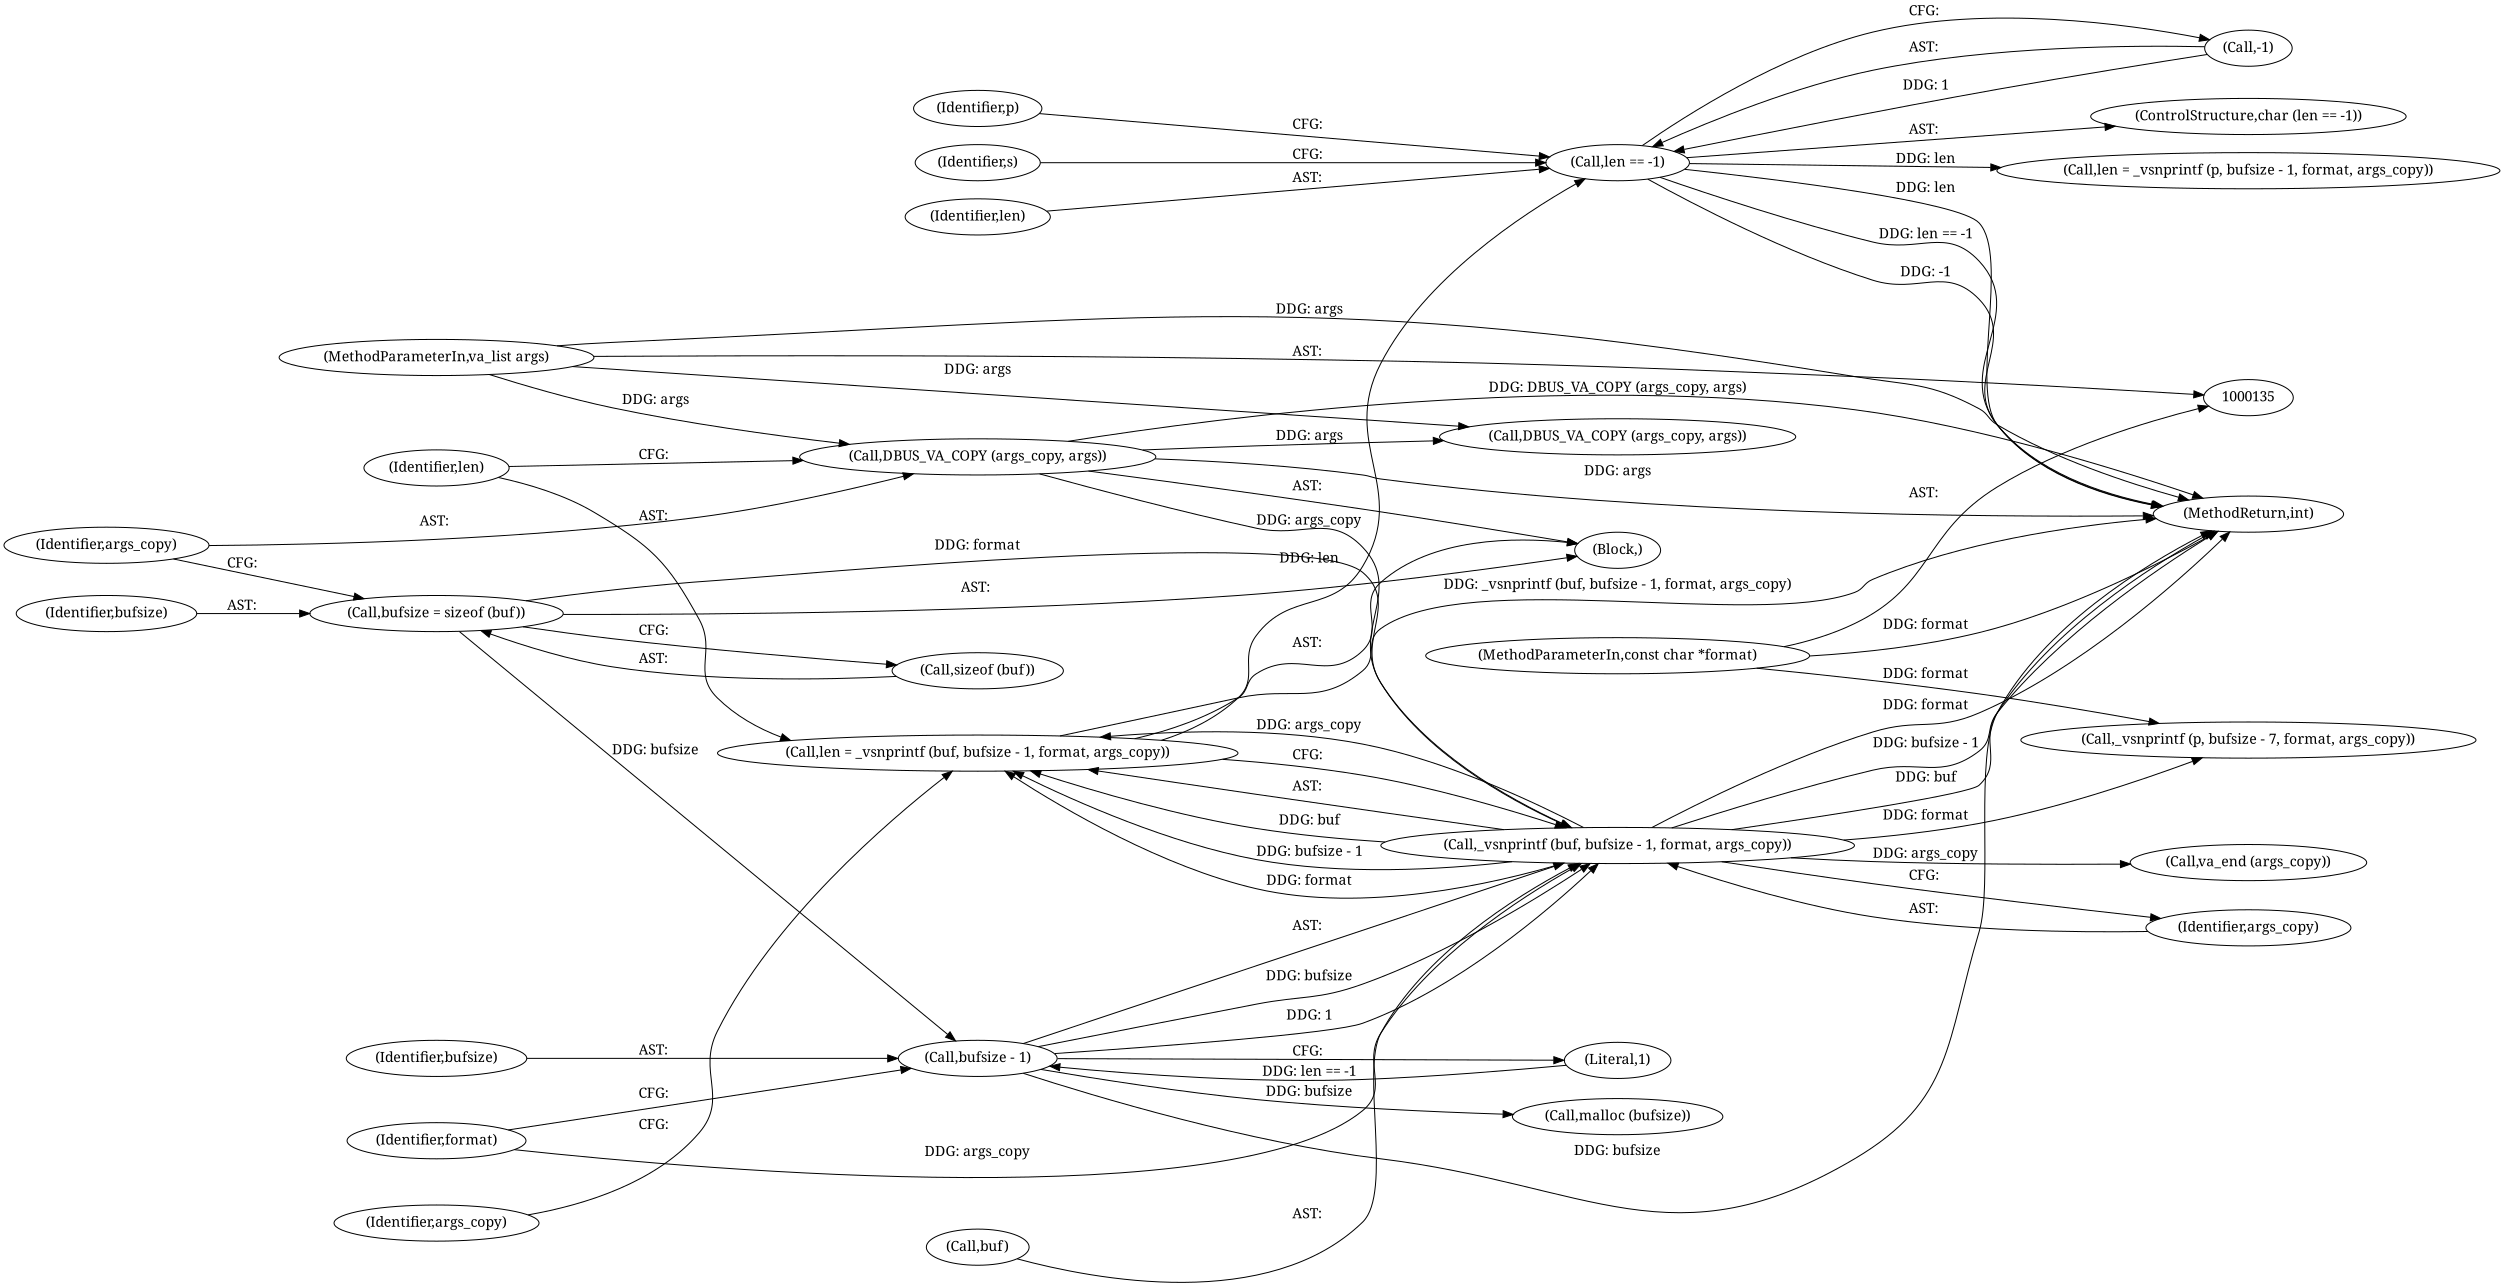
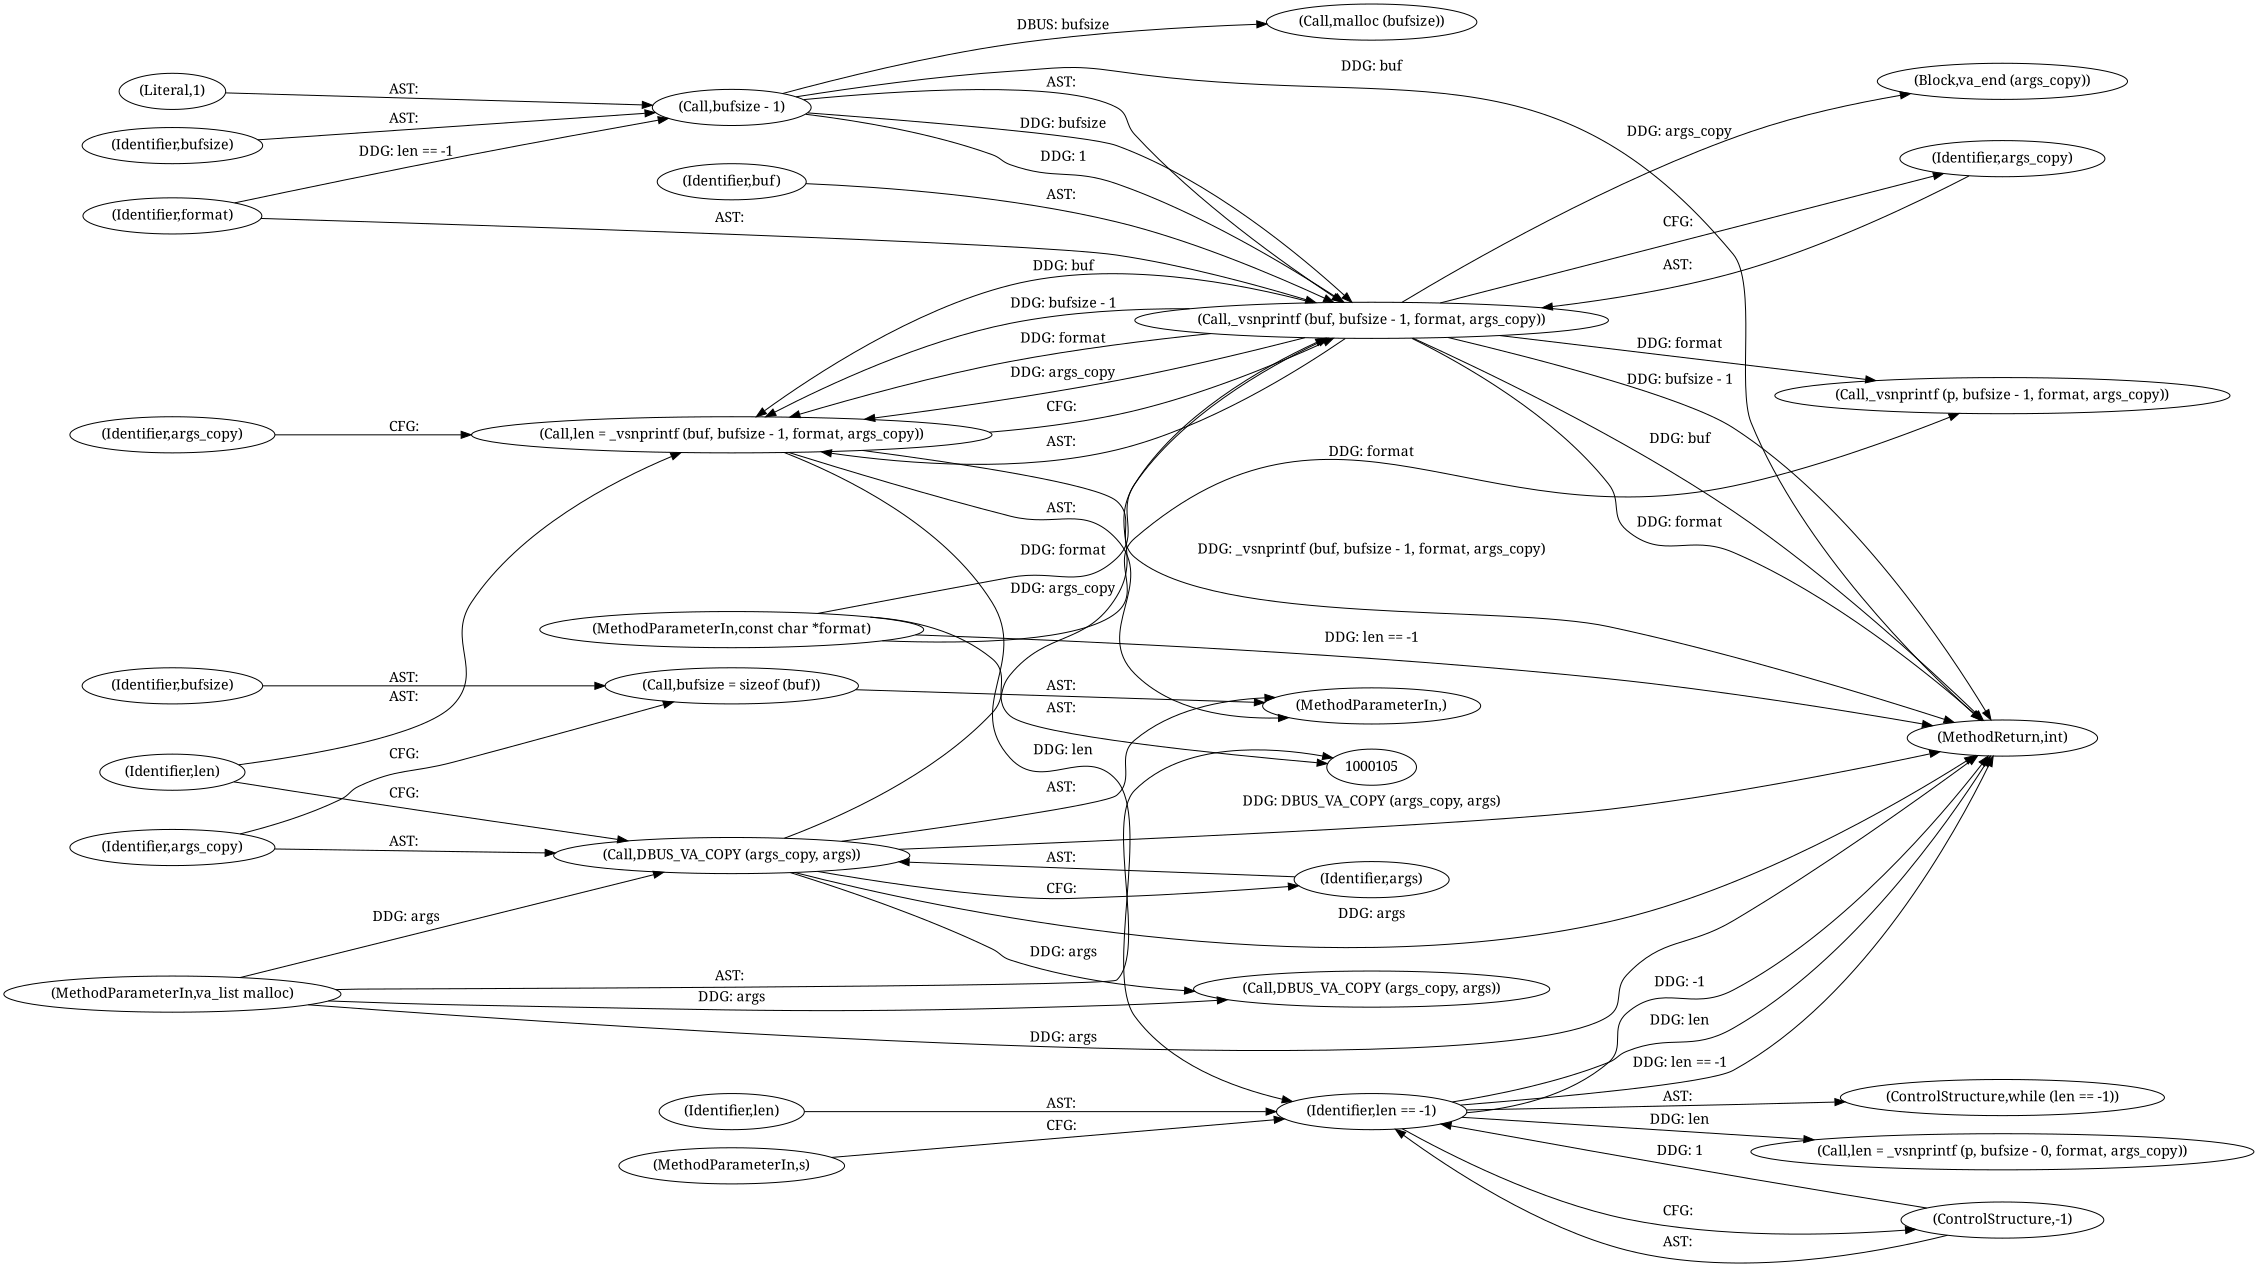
(2248, 48) -> (2002, 1220)
(978, 108) -> none
(2248, 116) -> (2002, 1098)
(978, 163) -> (732, 1166)
(1618, 163) -> (1372, 1112)
(2248, 171) -> (2002, 1152)
(437, 358) -> (172, 994)
(2248, 398) -> (1372, 767)
(1618, 550) -> (1372, 706)
(1119, 555) -> (1107, 566)
(1926, 625) -> (1372, 638)
(978, 671) -> none
(2248, 740) -> (2002, 396)
(704, 833) -> none
(2248, 863) -> (2002, 81)
none -> (1372, 880)
(1306, 1059) -> none
(1309, 1072) -> (406, 90)
(1309, 1092) -> (1063, 26)
(656, 1094) -> (406, 152)
(1618, 1151) -> (1372, 67)
(978, 1152) -> (732, 218)
(978, 1247) -> (732, 182)
